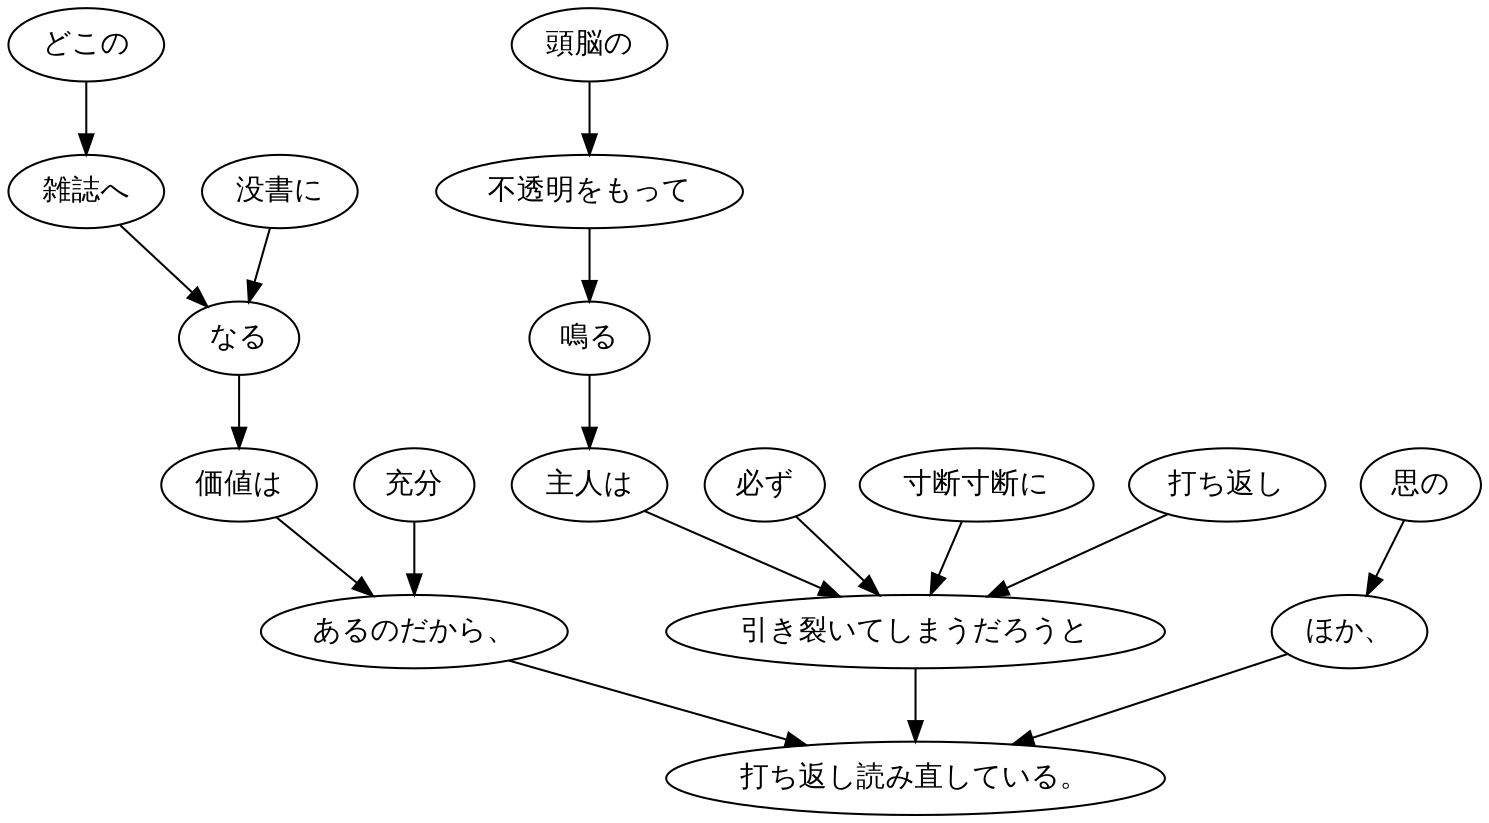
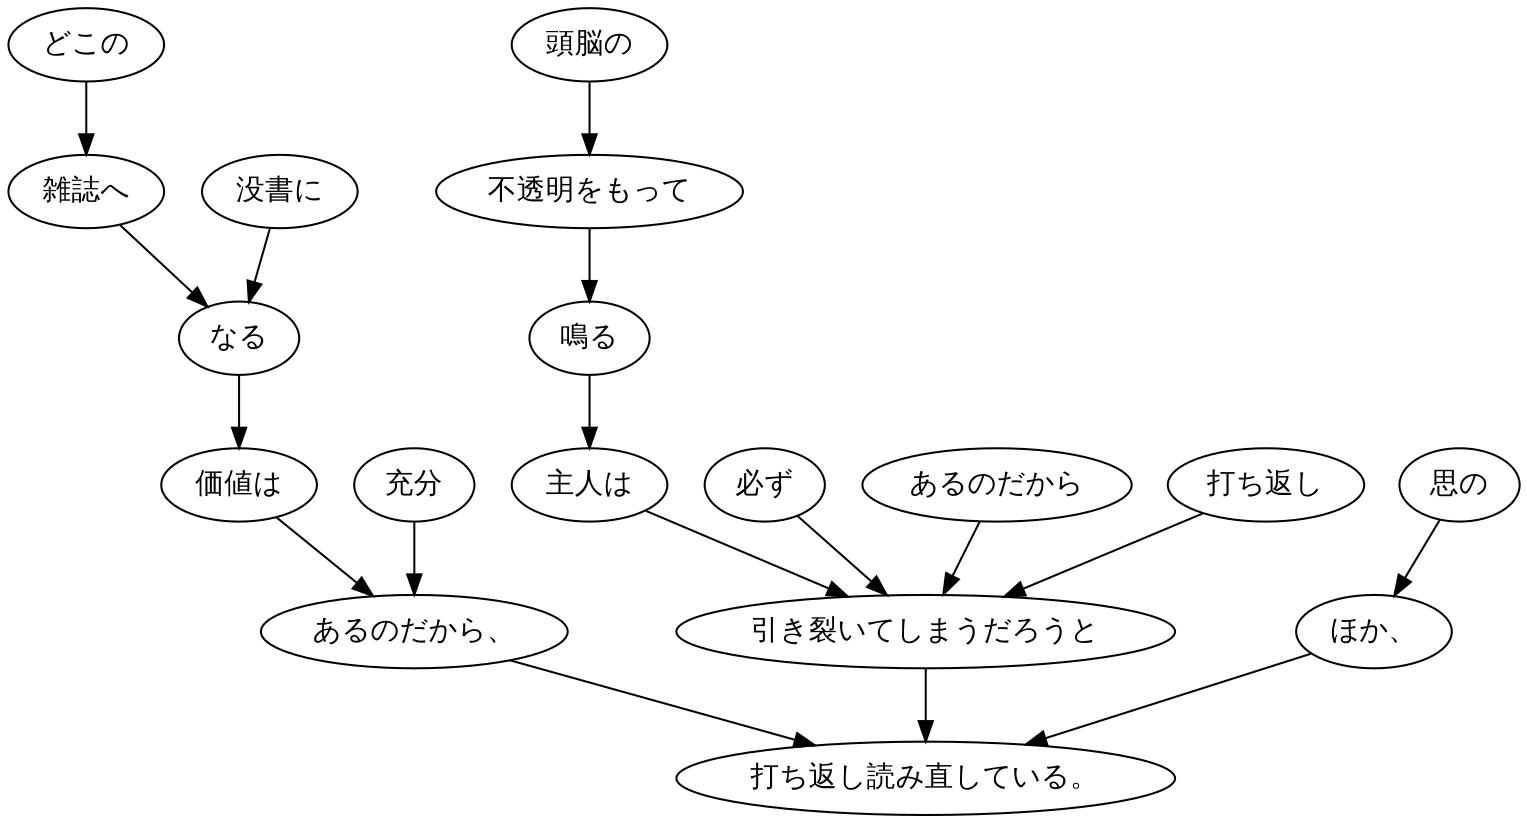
(977, 485) -> (997, 485)
